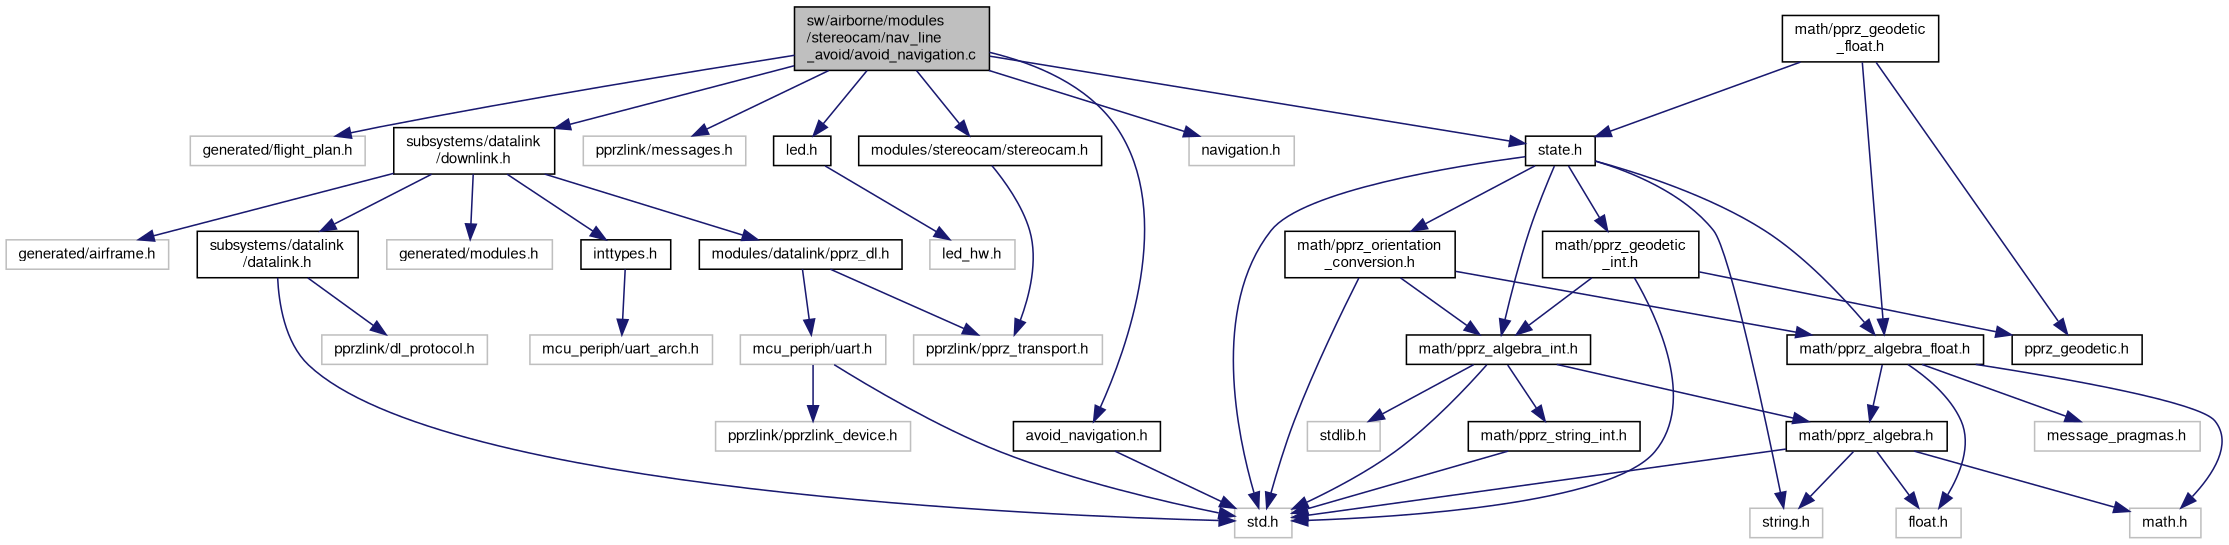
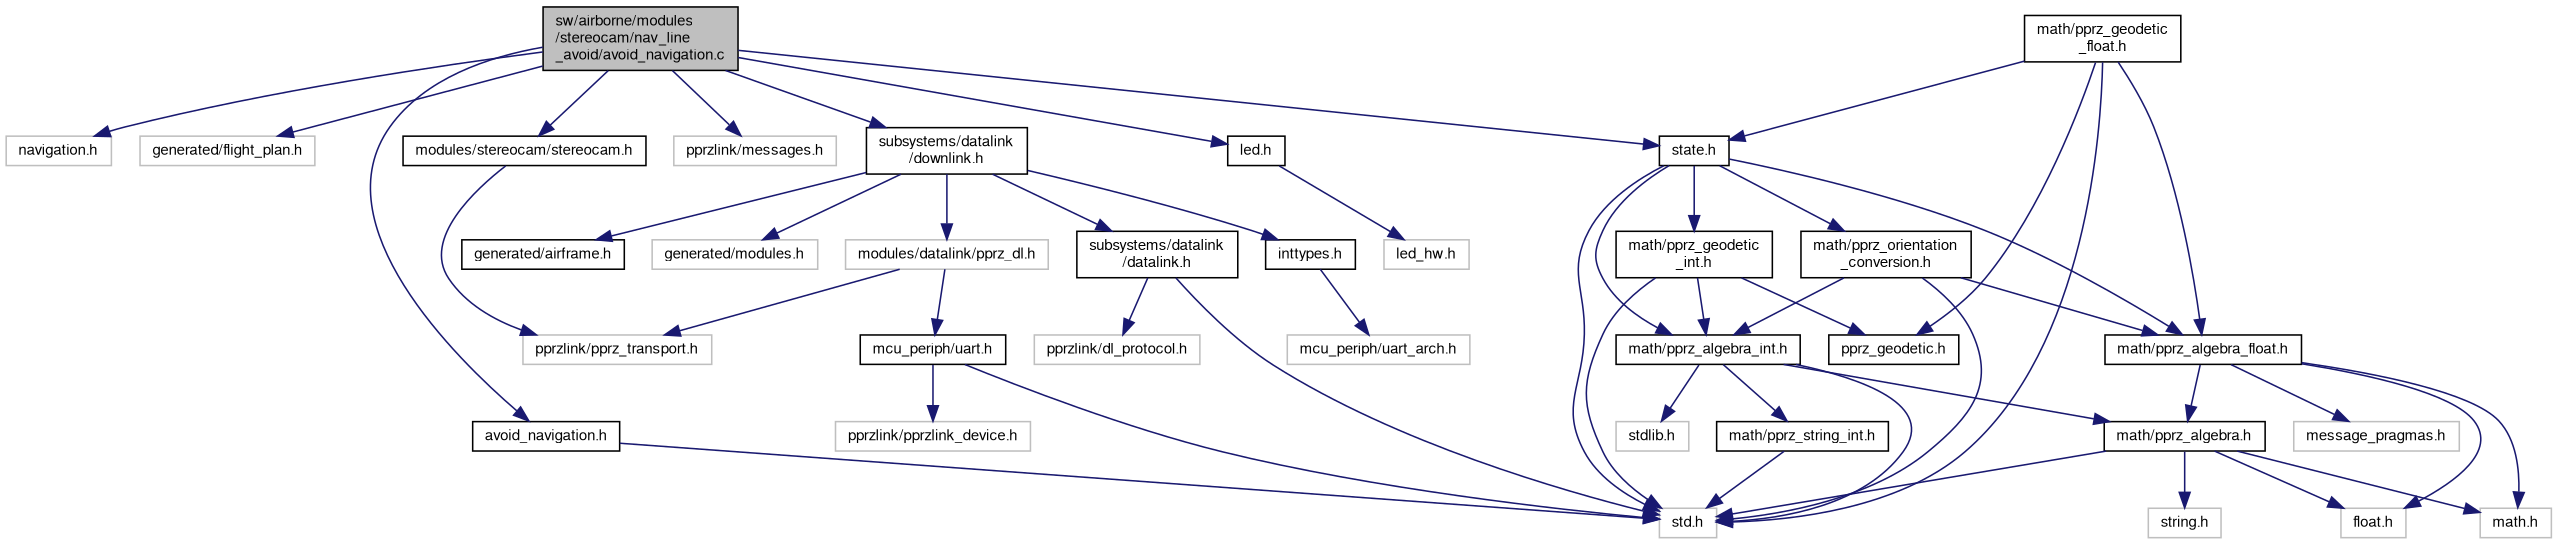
(87, 255) -> (543, 255)
(801, 255) -> (947, 255)
(1735, 293) -> none
(813, 350) -> (933, 350)
none -> (2021, 384)
